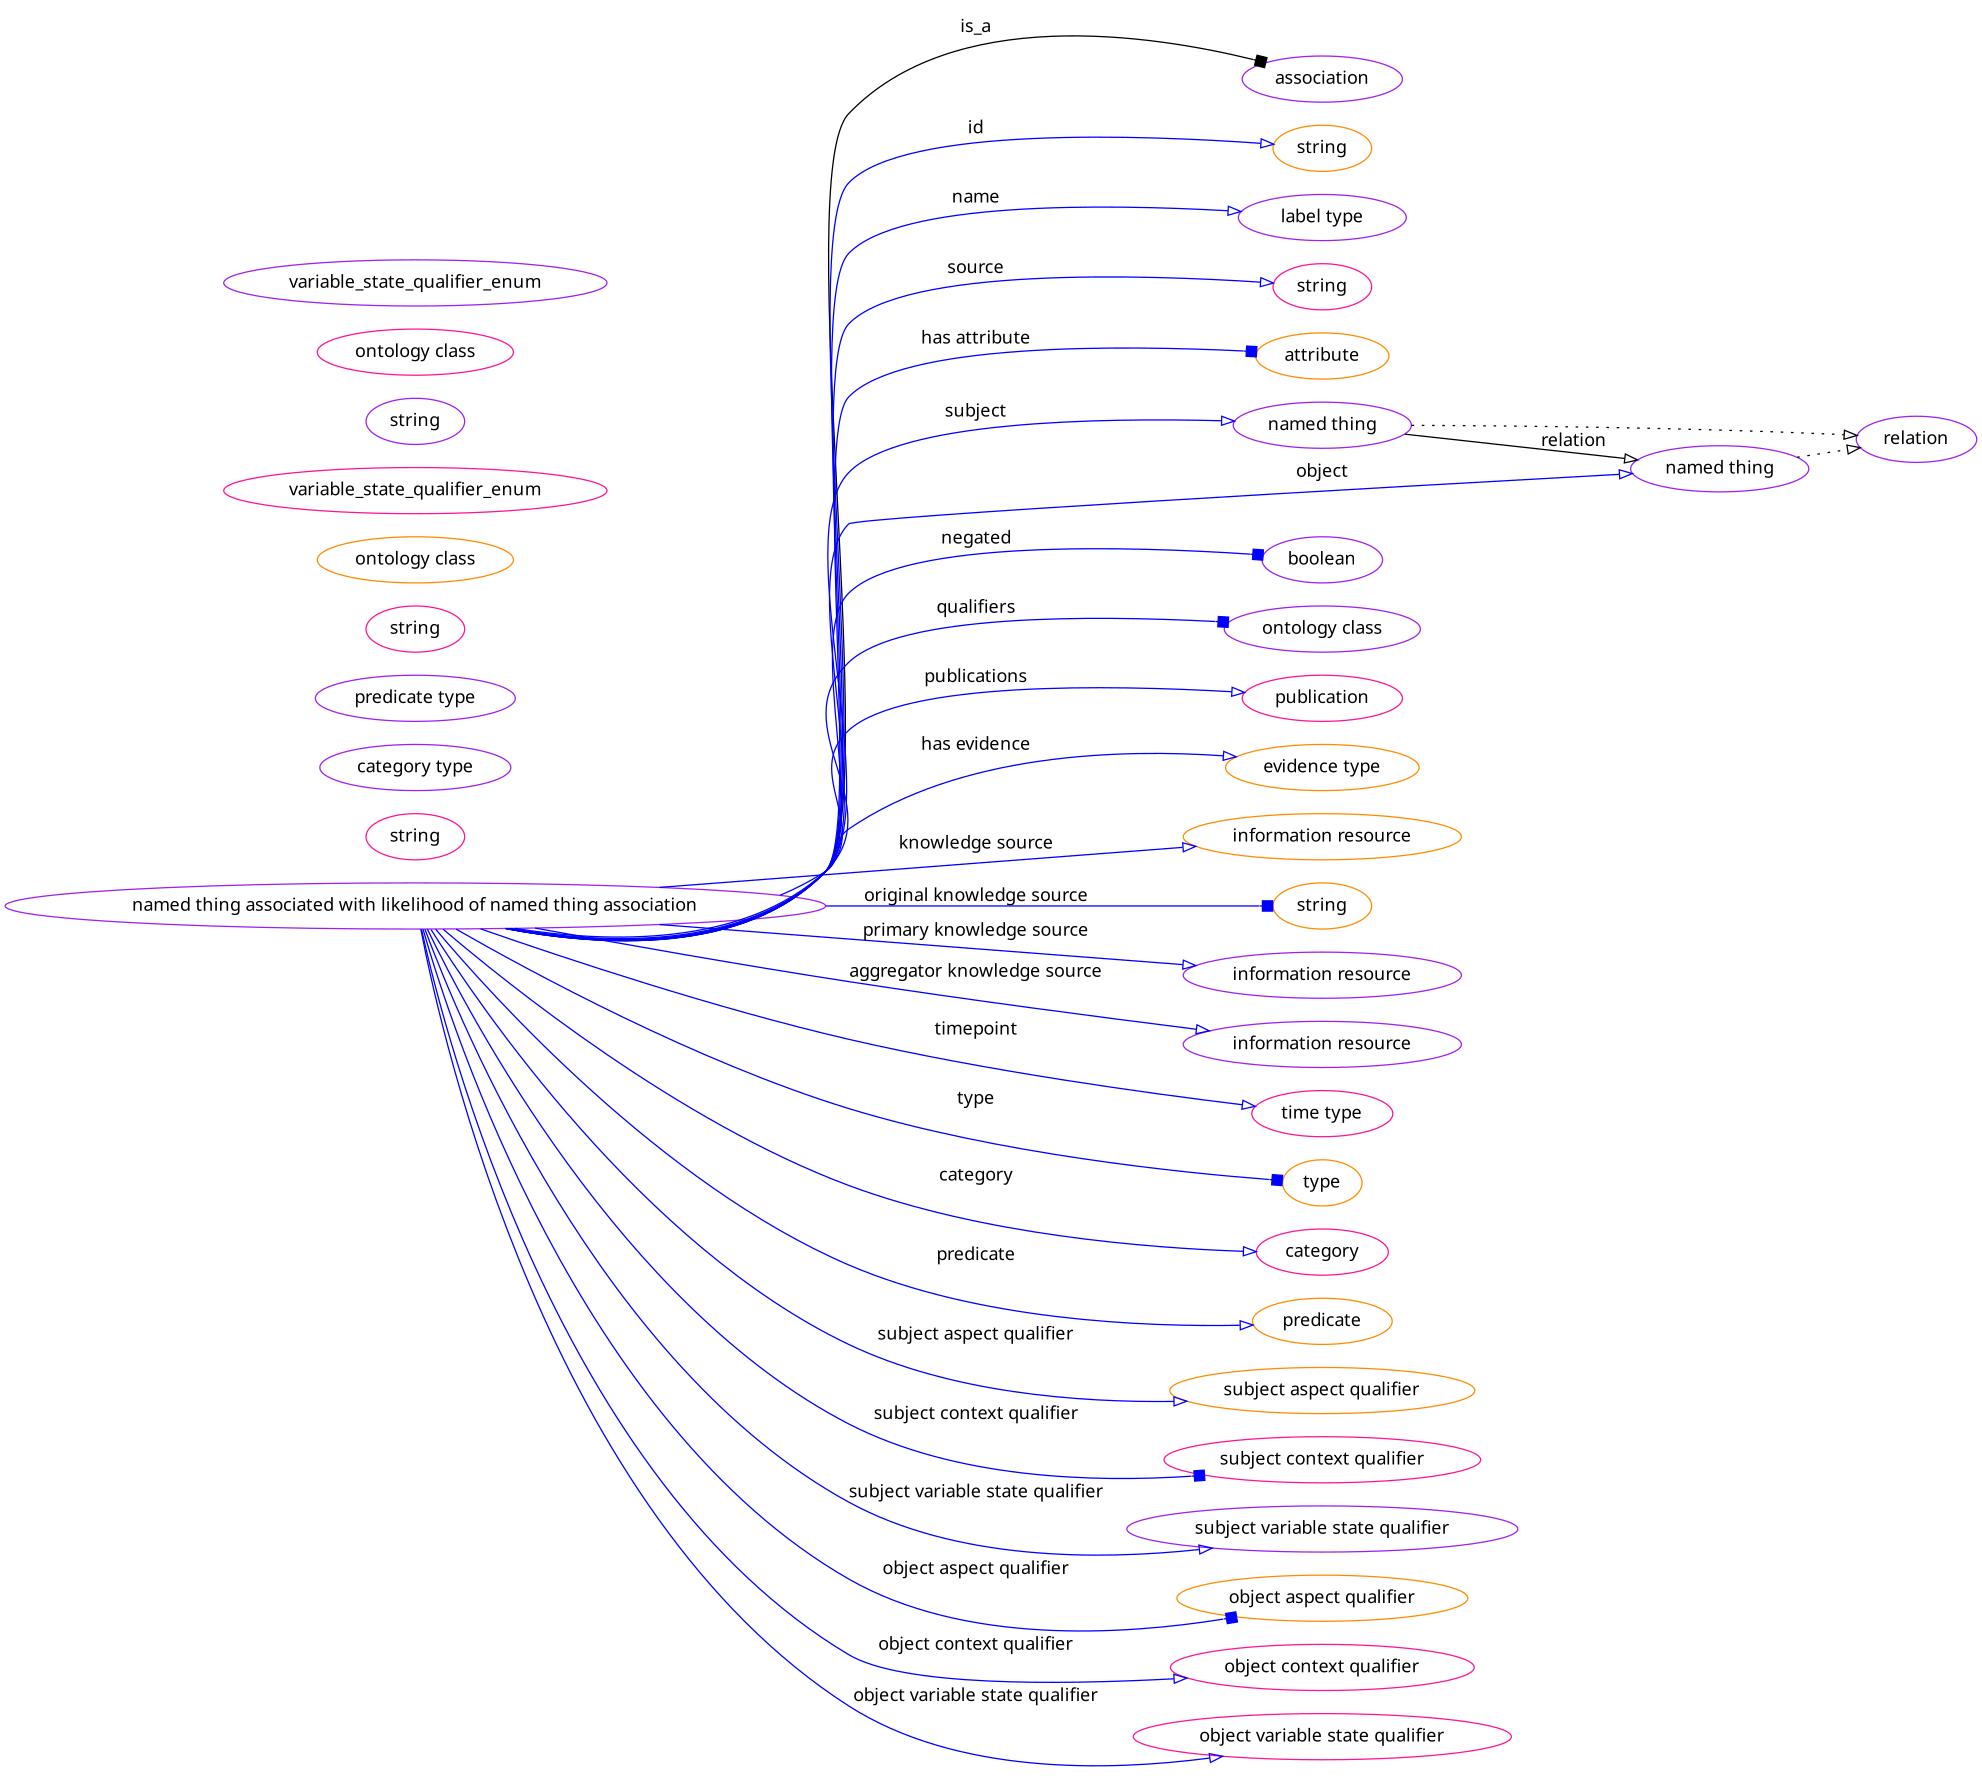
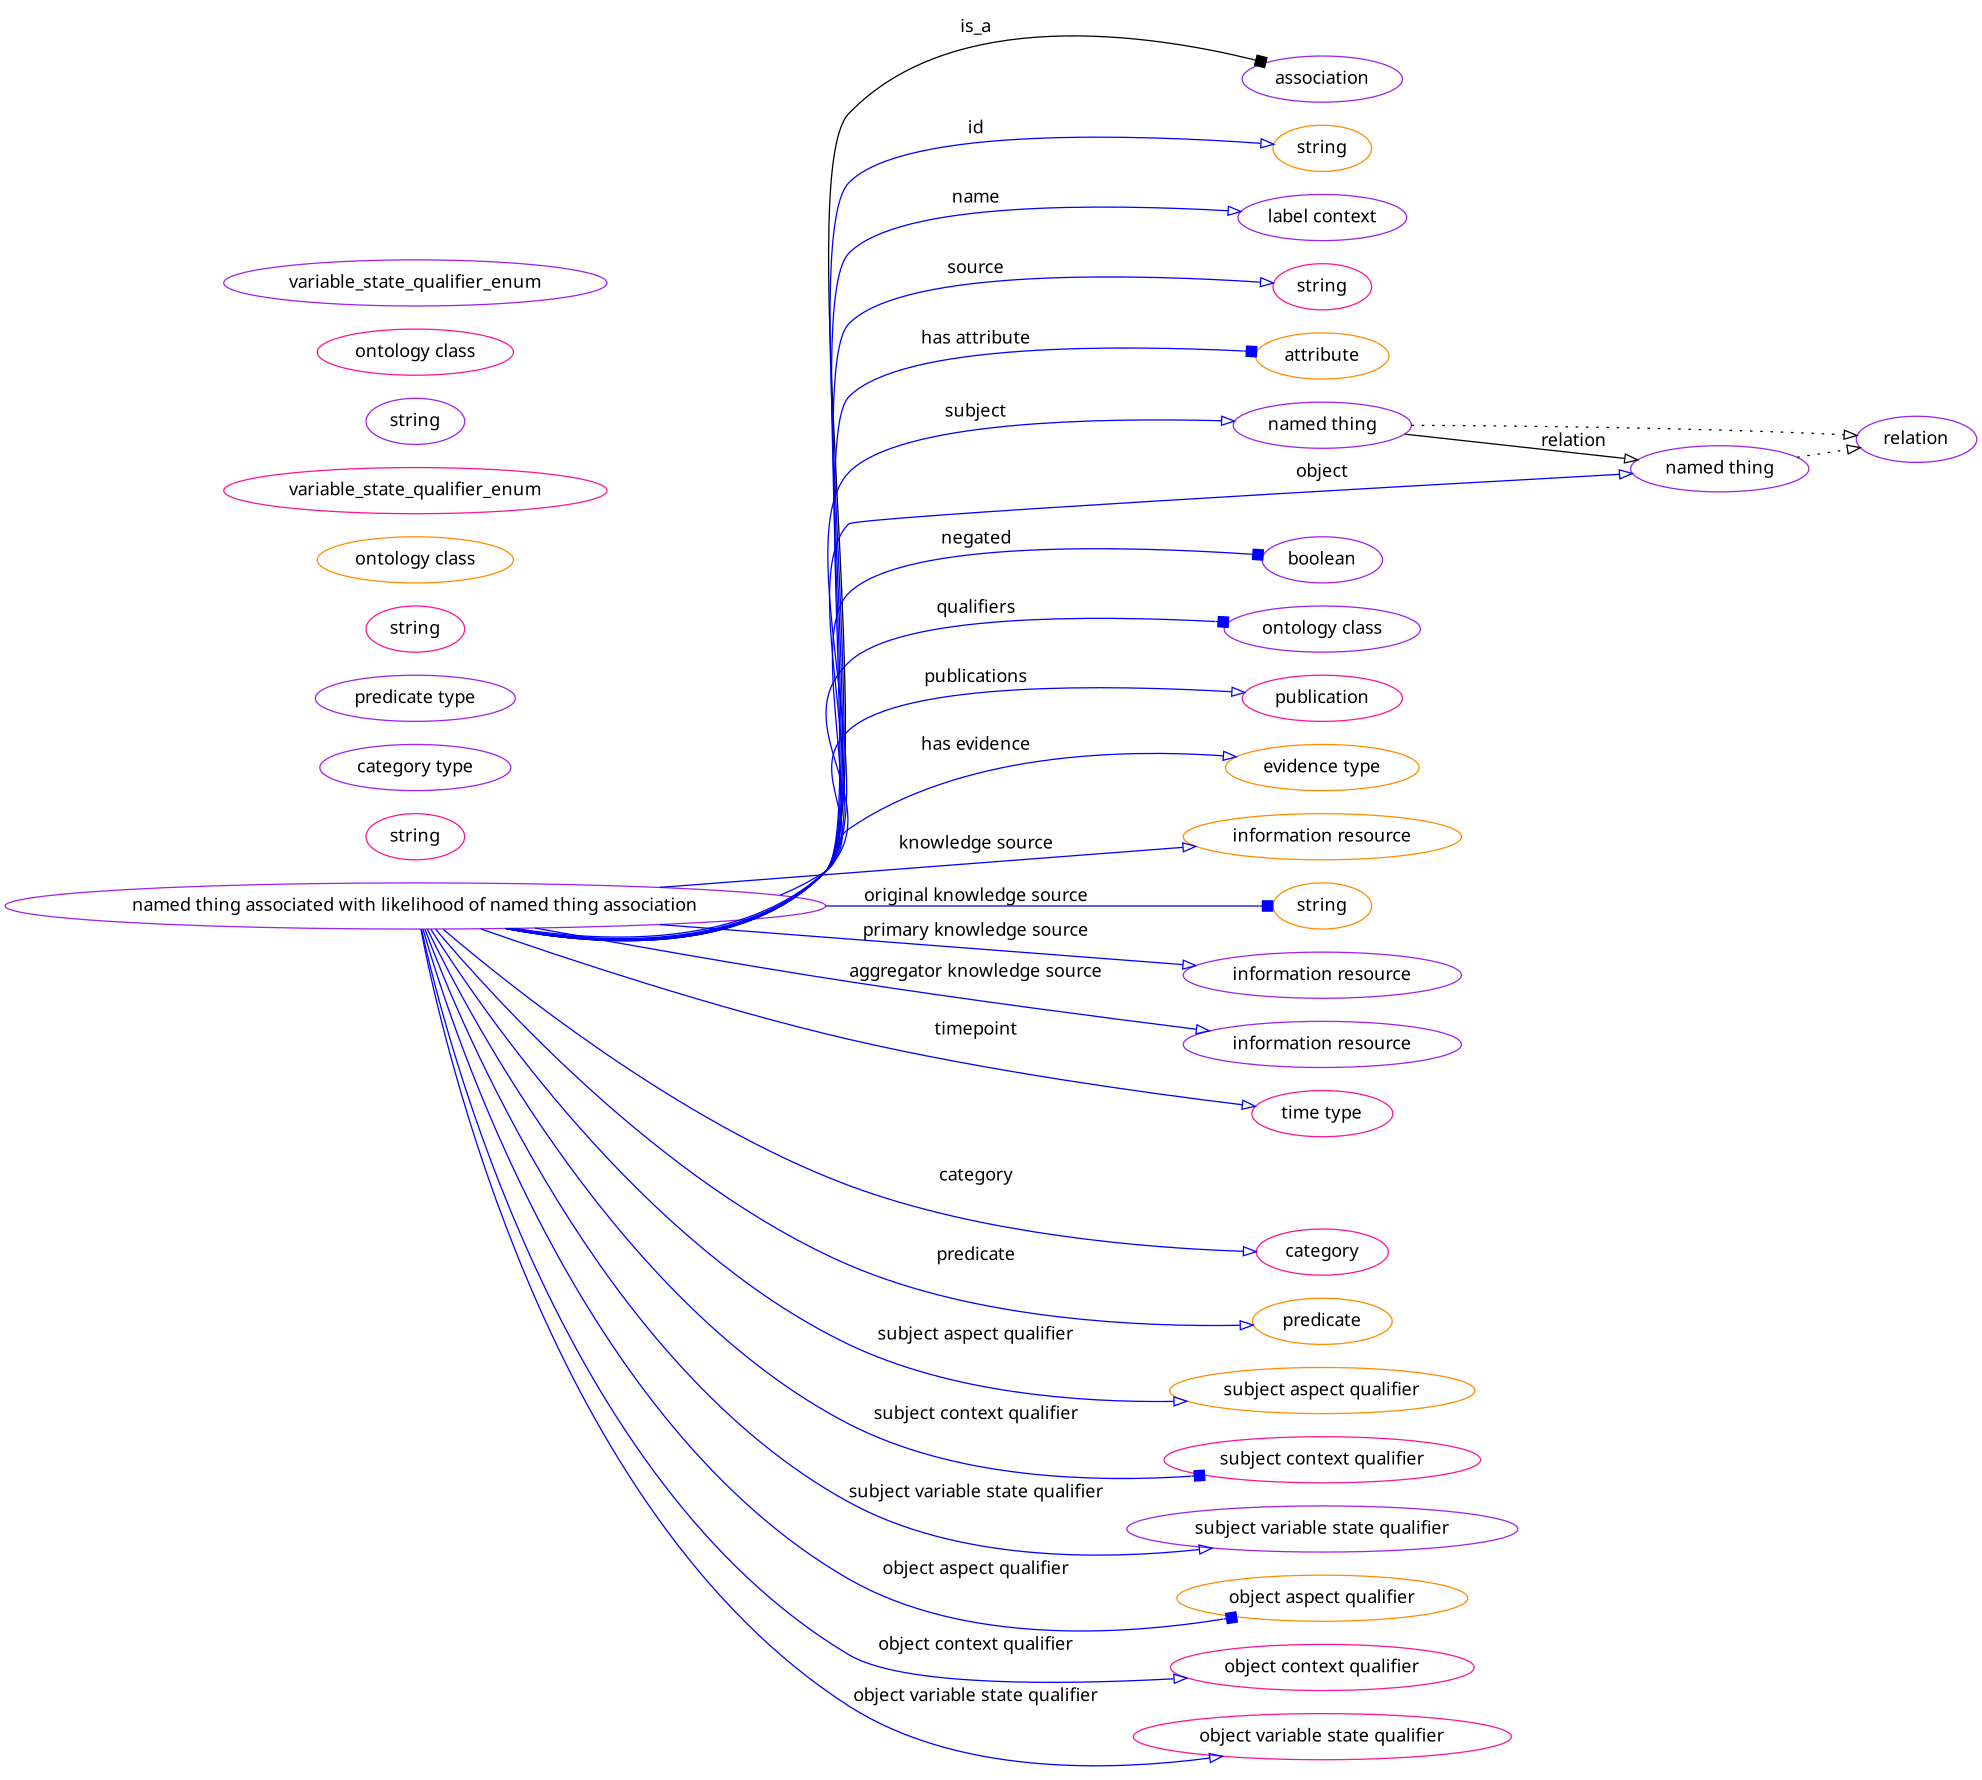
(1322, 218) -> (1322, 218)
(1322, 1183) -> none
